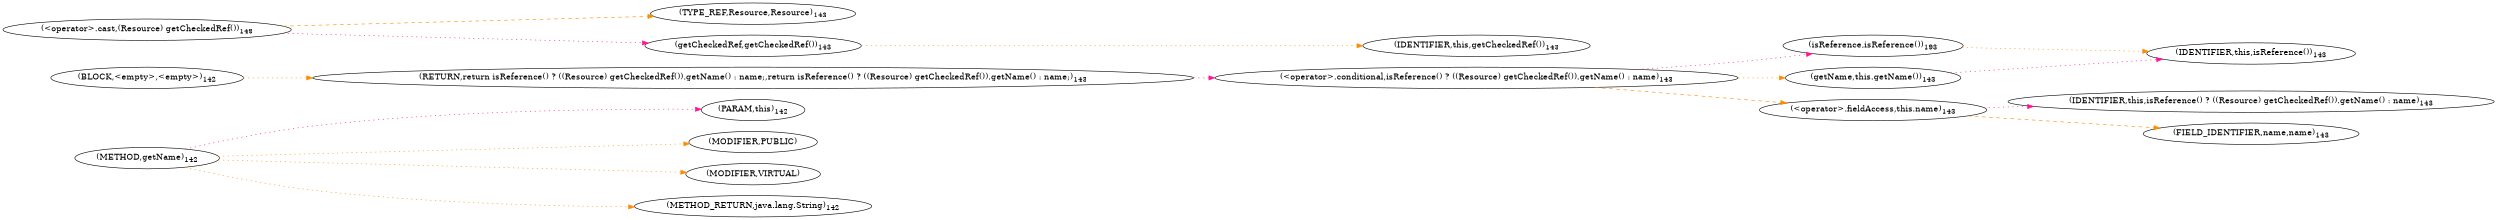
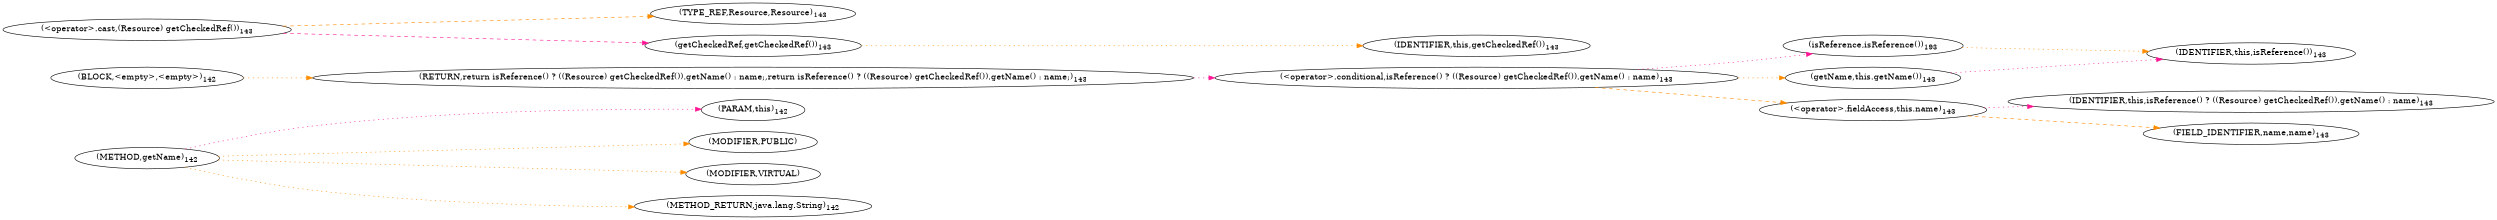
(246, 29) -> (246, 29)
(463, 38) -> (463, 38)
